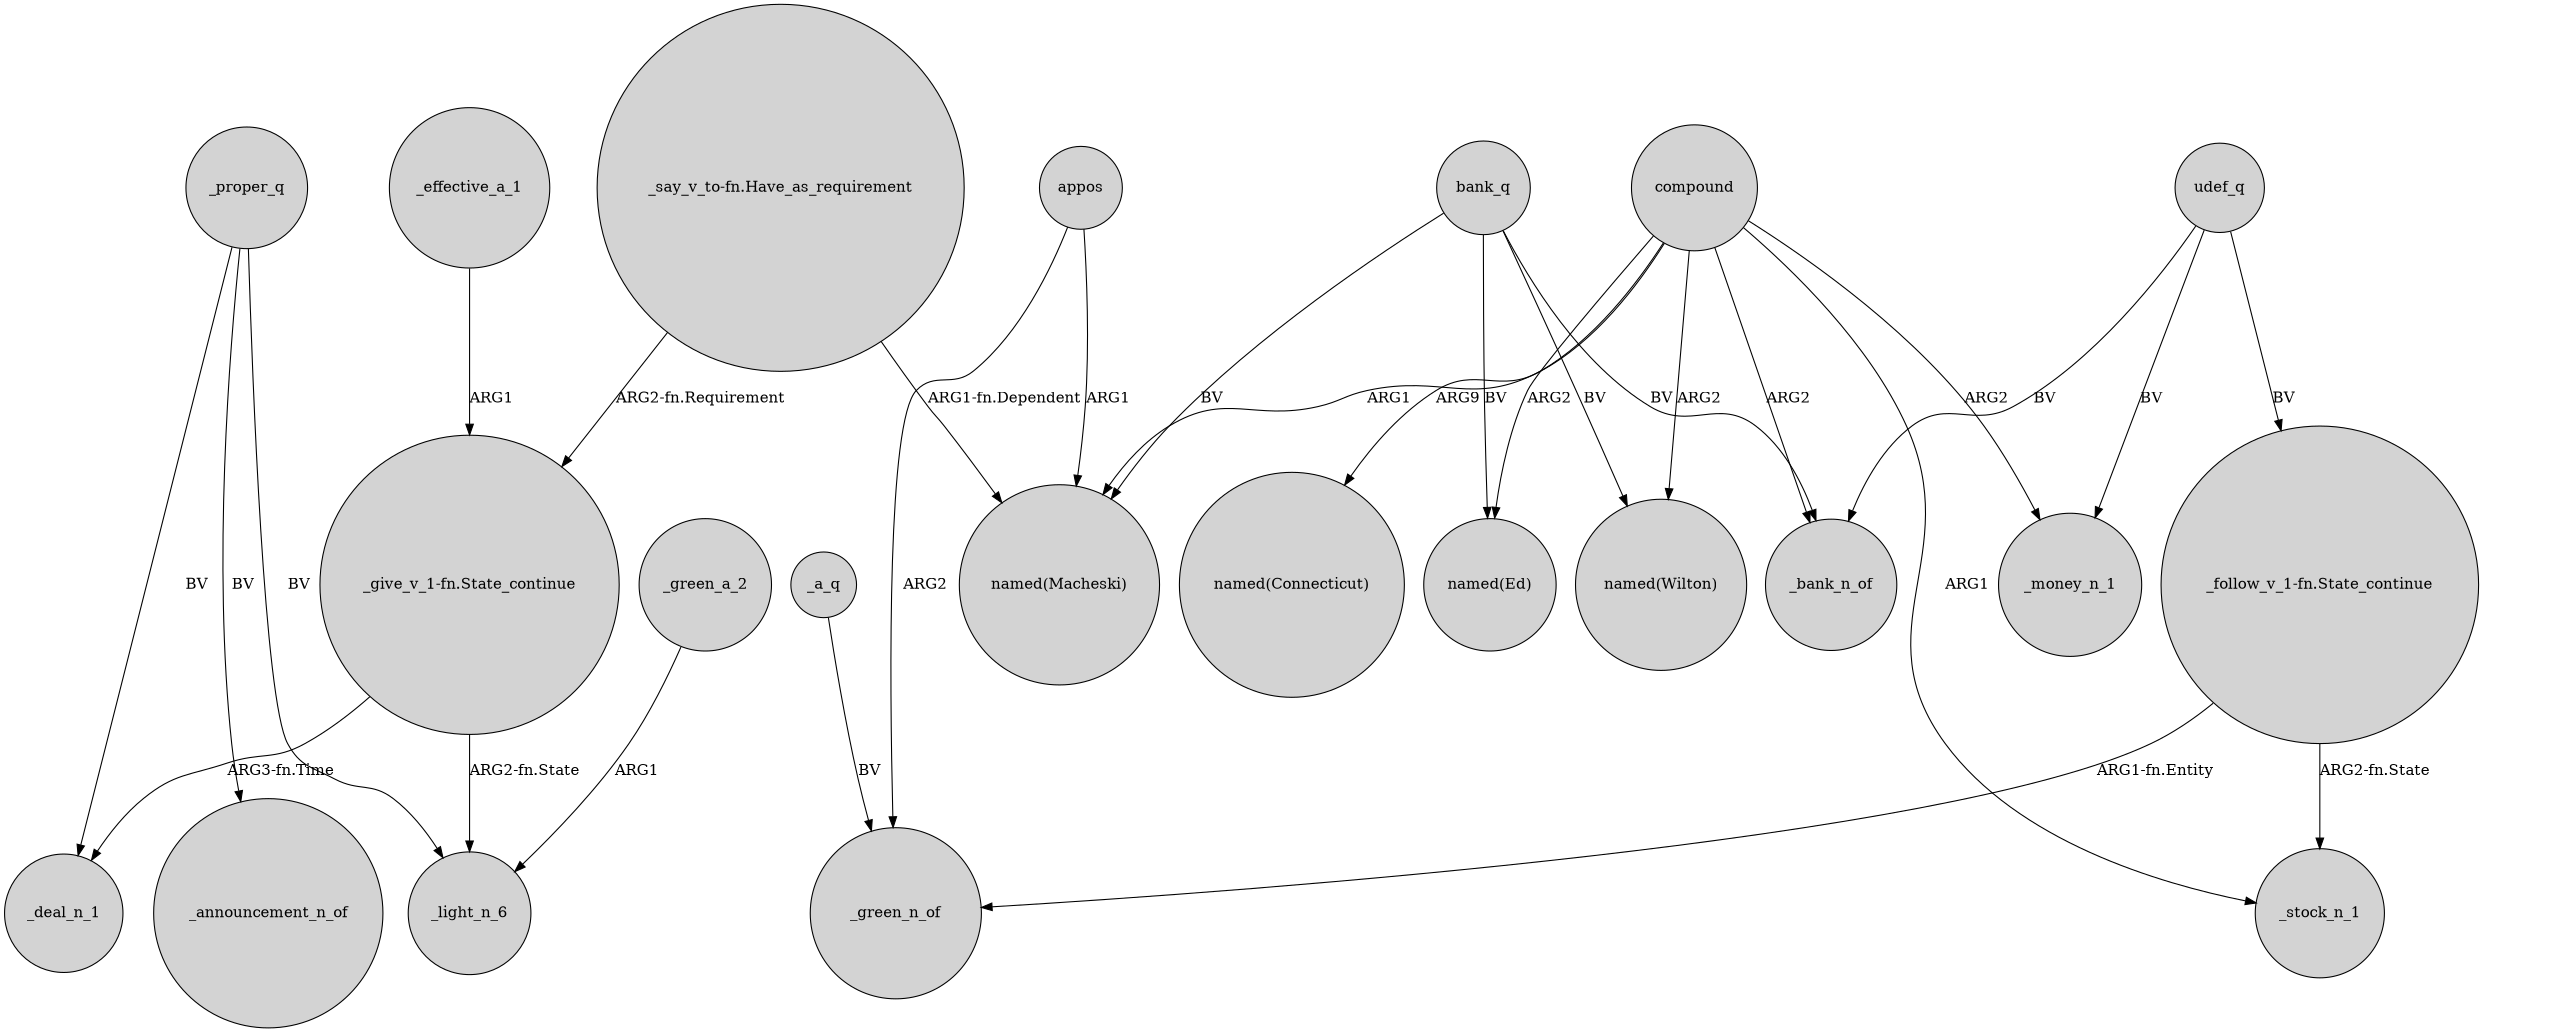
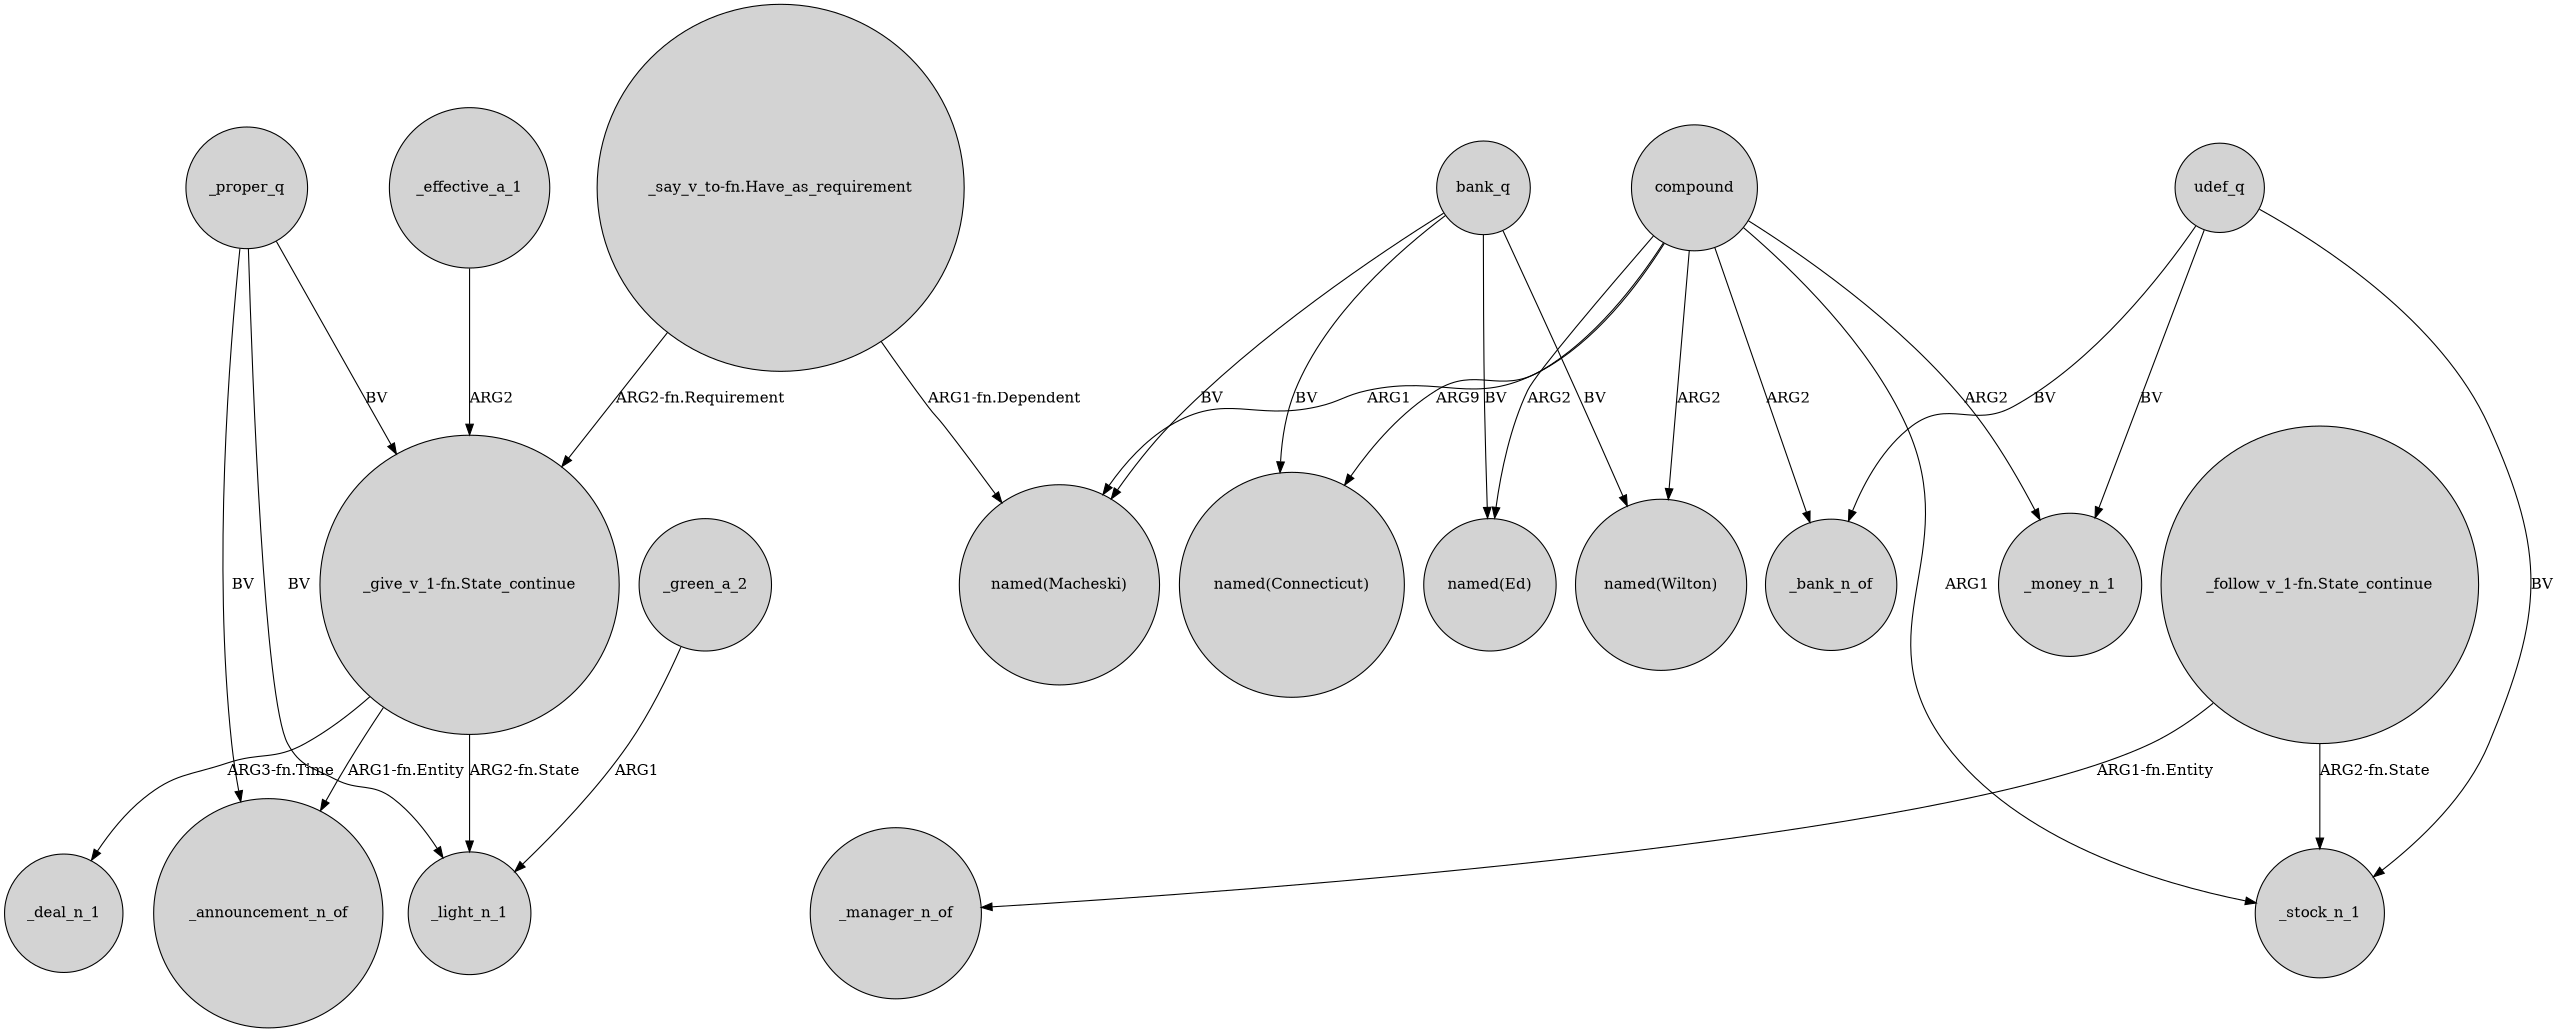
(1081, 188) -> none
(2255, 326) -> (2520, 509)
(492, 399) -> (492, 399)
(1642, 401) -> (1336, 322)
(156, 546) -> (334, 343)
(824, 585) -> none
none -> (354, 754)
(470, 913) -> (470, 913)
(896, 913) -> (896, 913)
